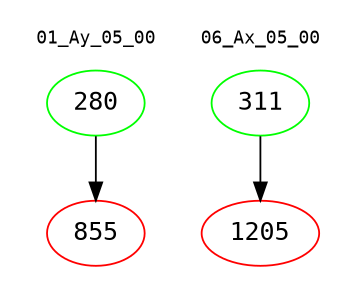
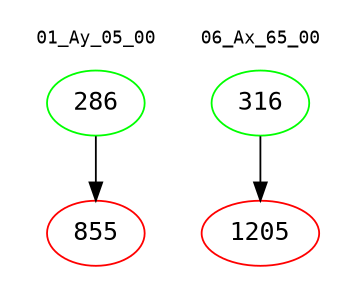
(261, 39) -> (261, 39)
(96, 103) -> (96, 103)
(260, 103) -> (260, 103)
